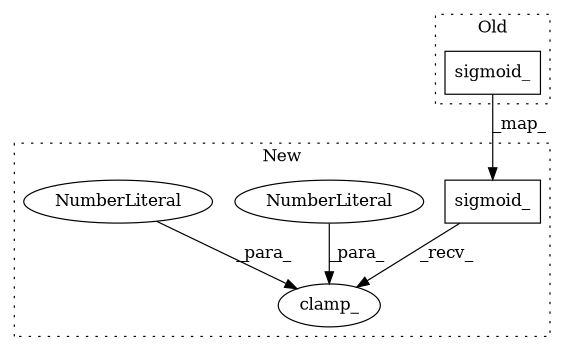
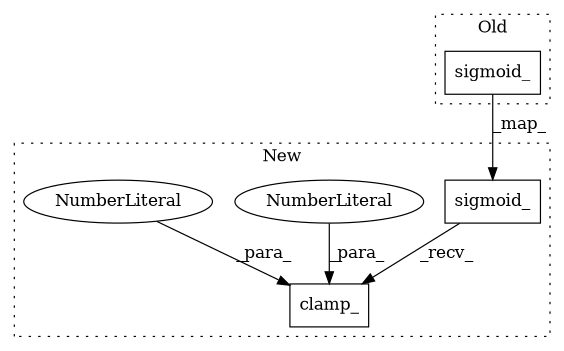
(329, 305) -> (329, 305)
